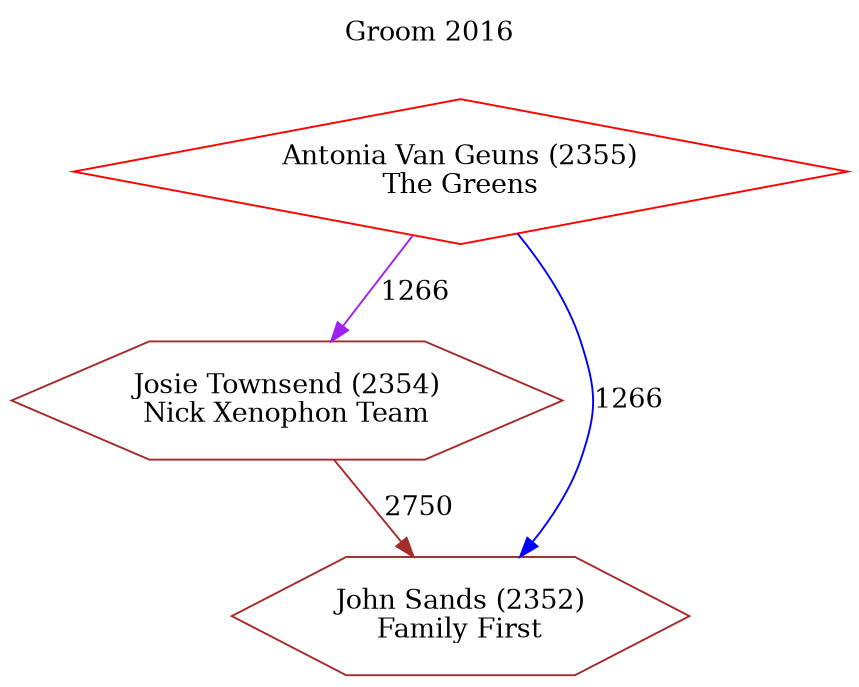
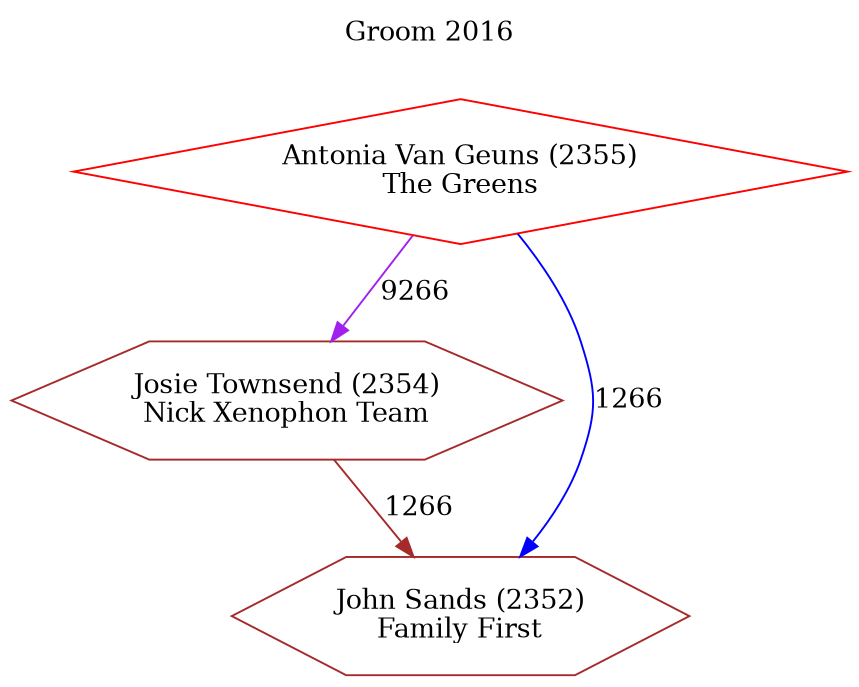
(416, 293) -> (416, 293)
(420, 508) -> (420, 508)
